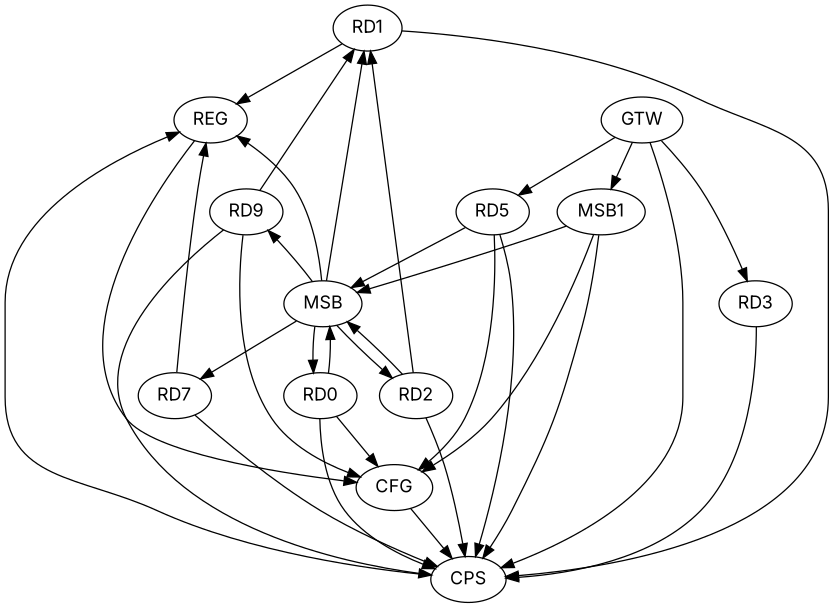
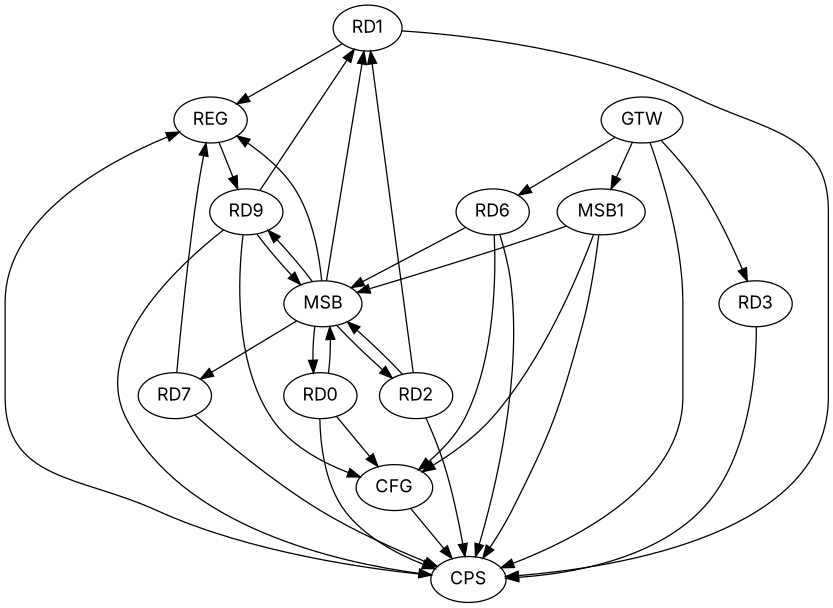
(493, 212) -> (493, 212)
none -> (274, 255)
(109, 385) -> (226, 160)
